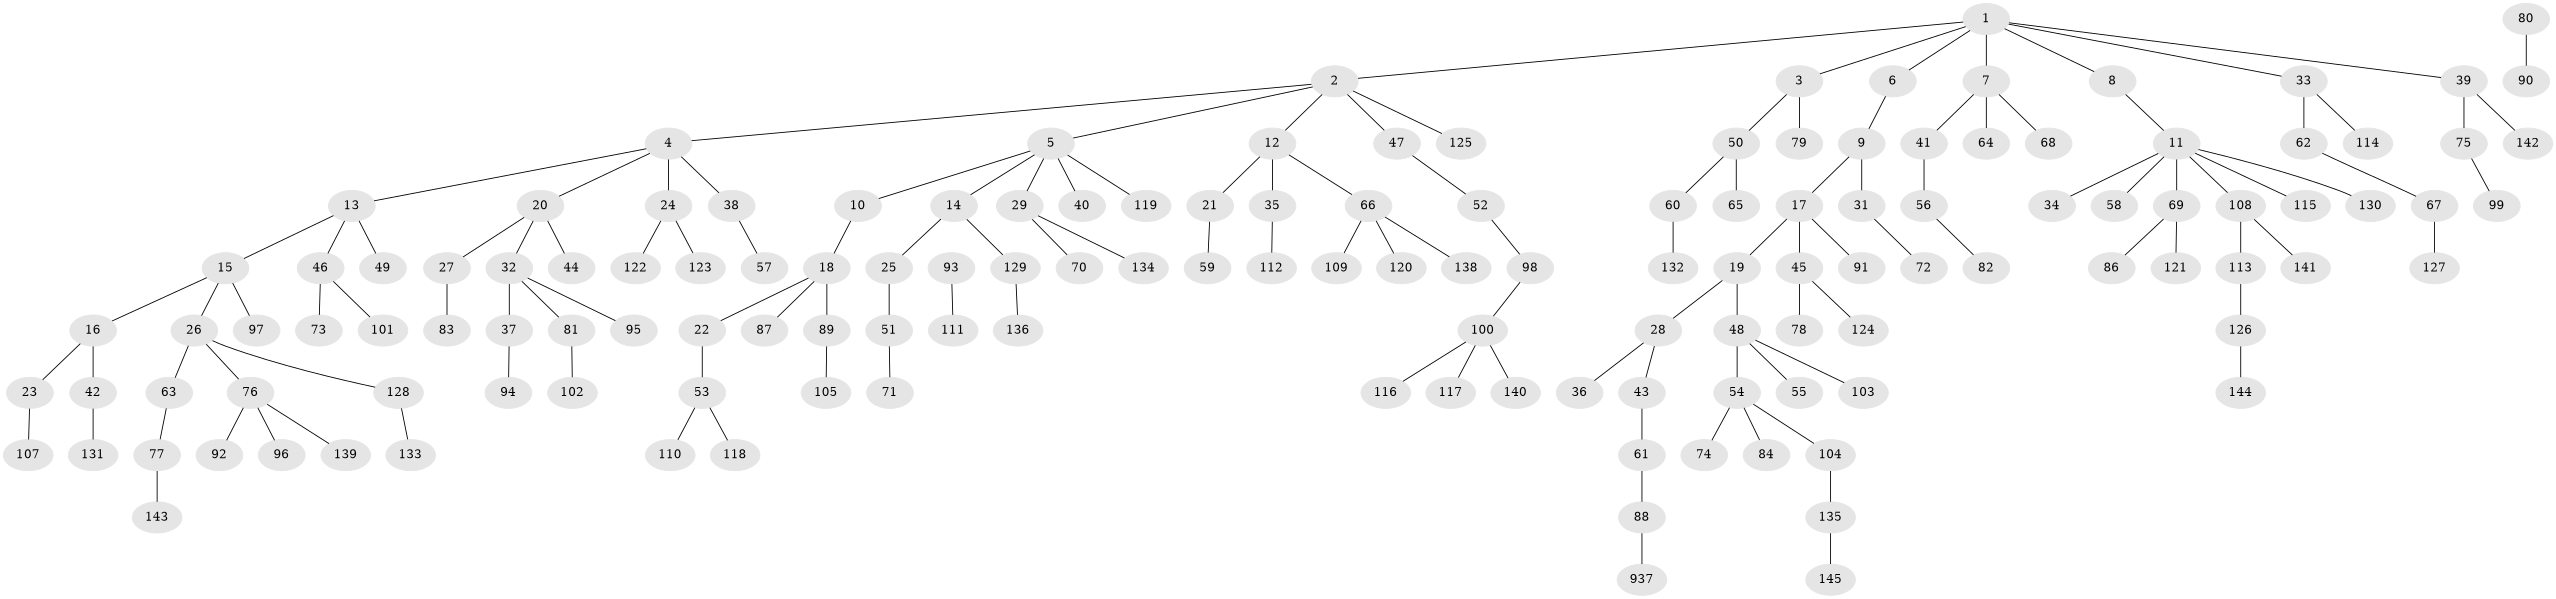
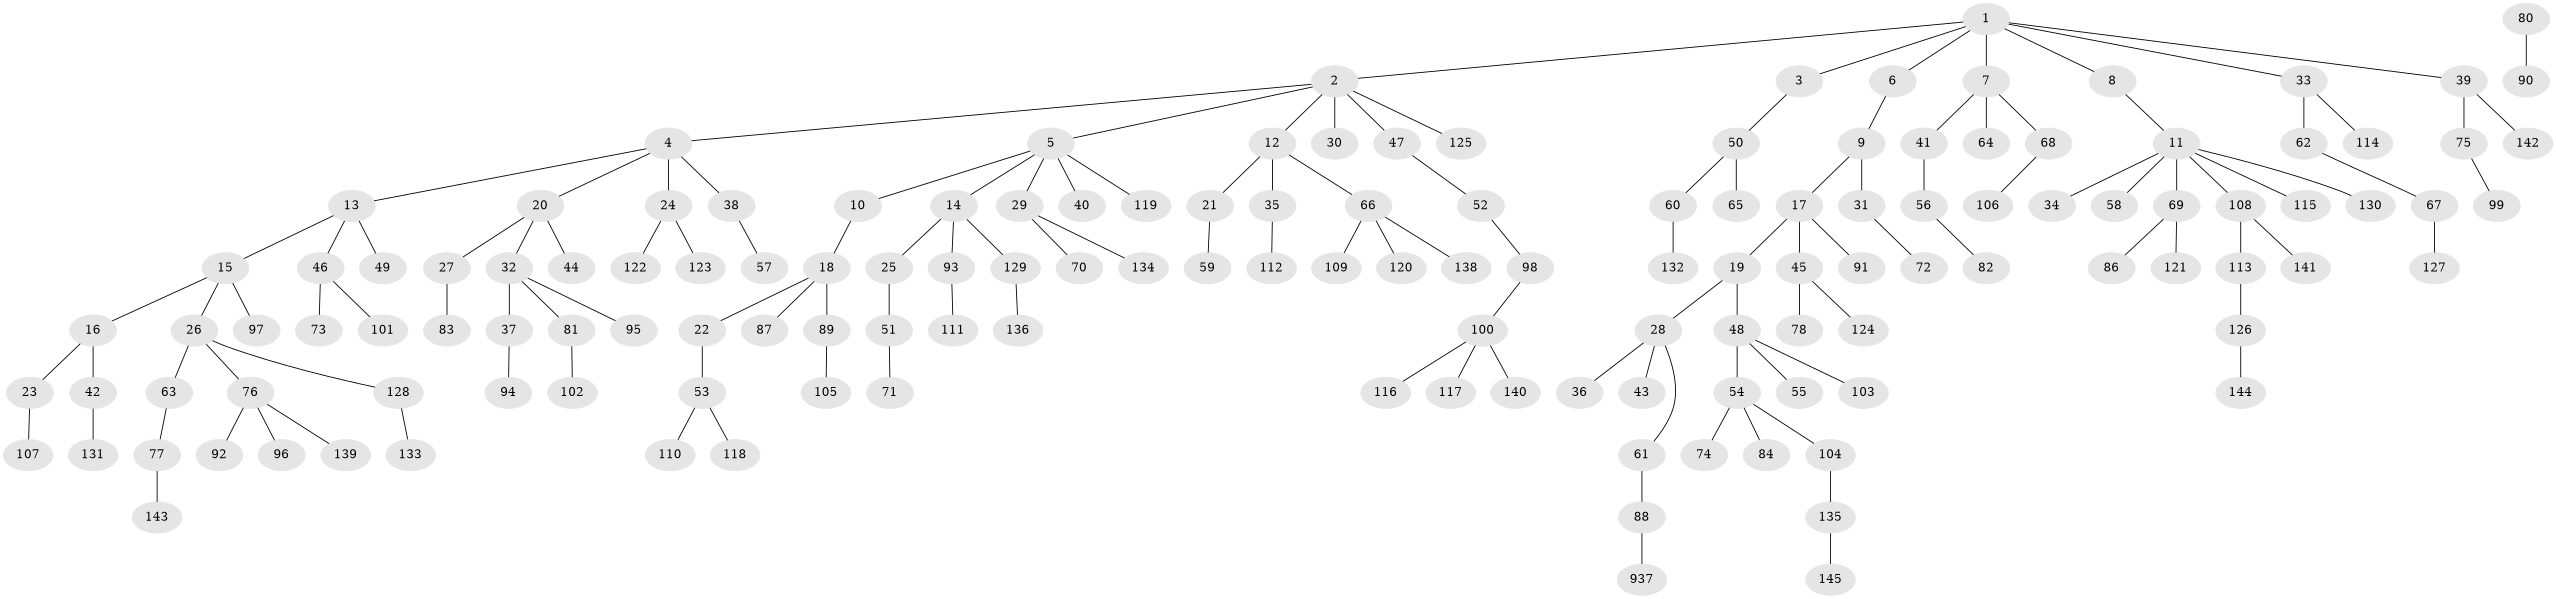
none -> (1335, 144)
(1799, 144) -> none
none -> (1988, 206)
none -> (953, 237)
(1642, 424) -> (1675, 396)
